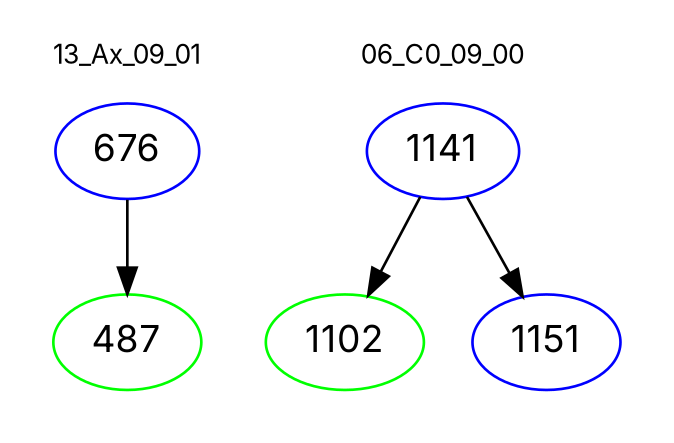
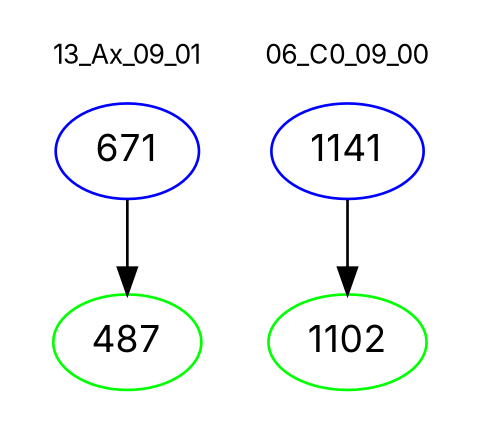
(127, 151) -> (127, 151)
(546, 342) -> none
